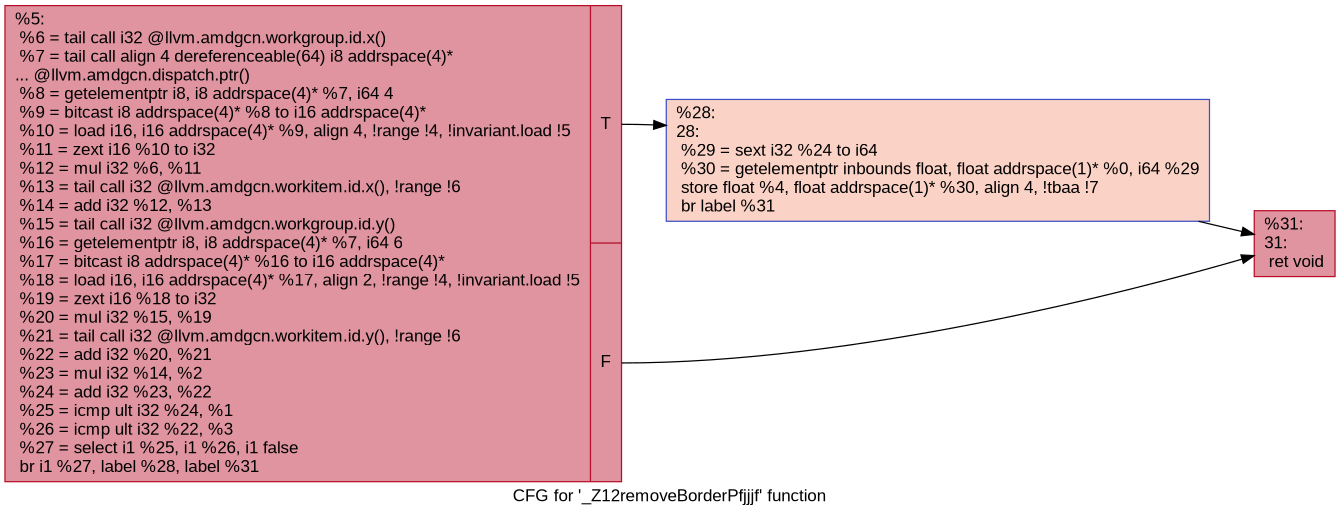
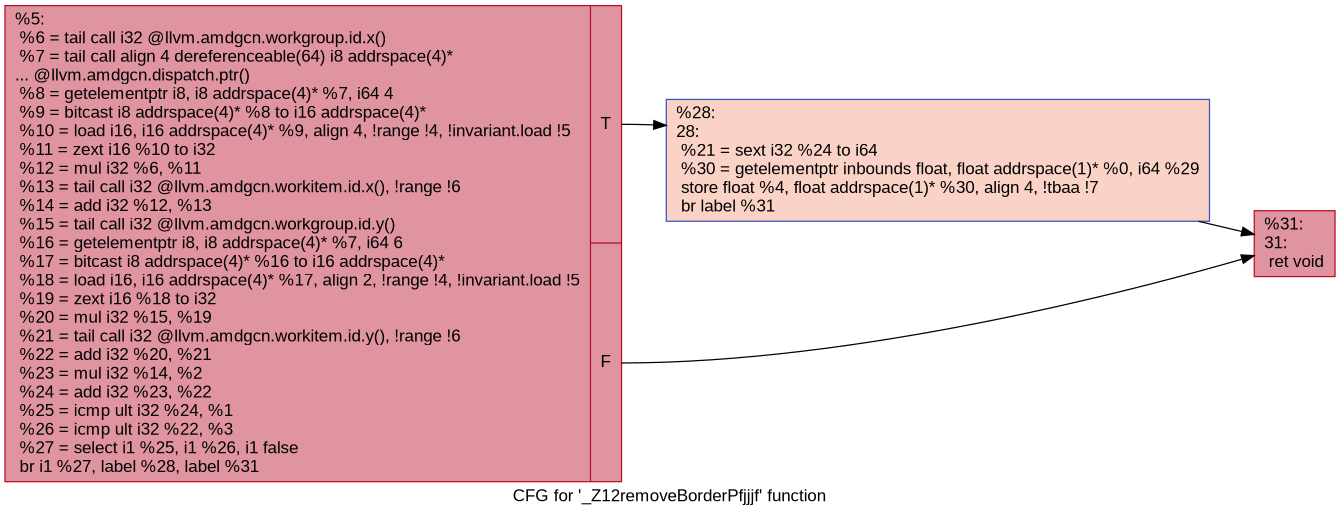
(778, 150) -> (778, 150)
